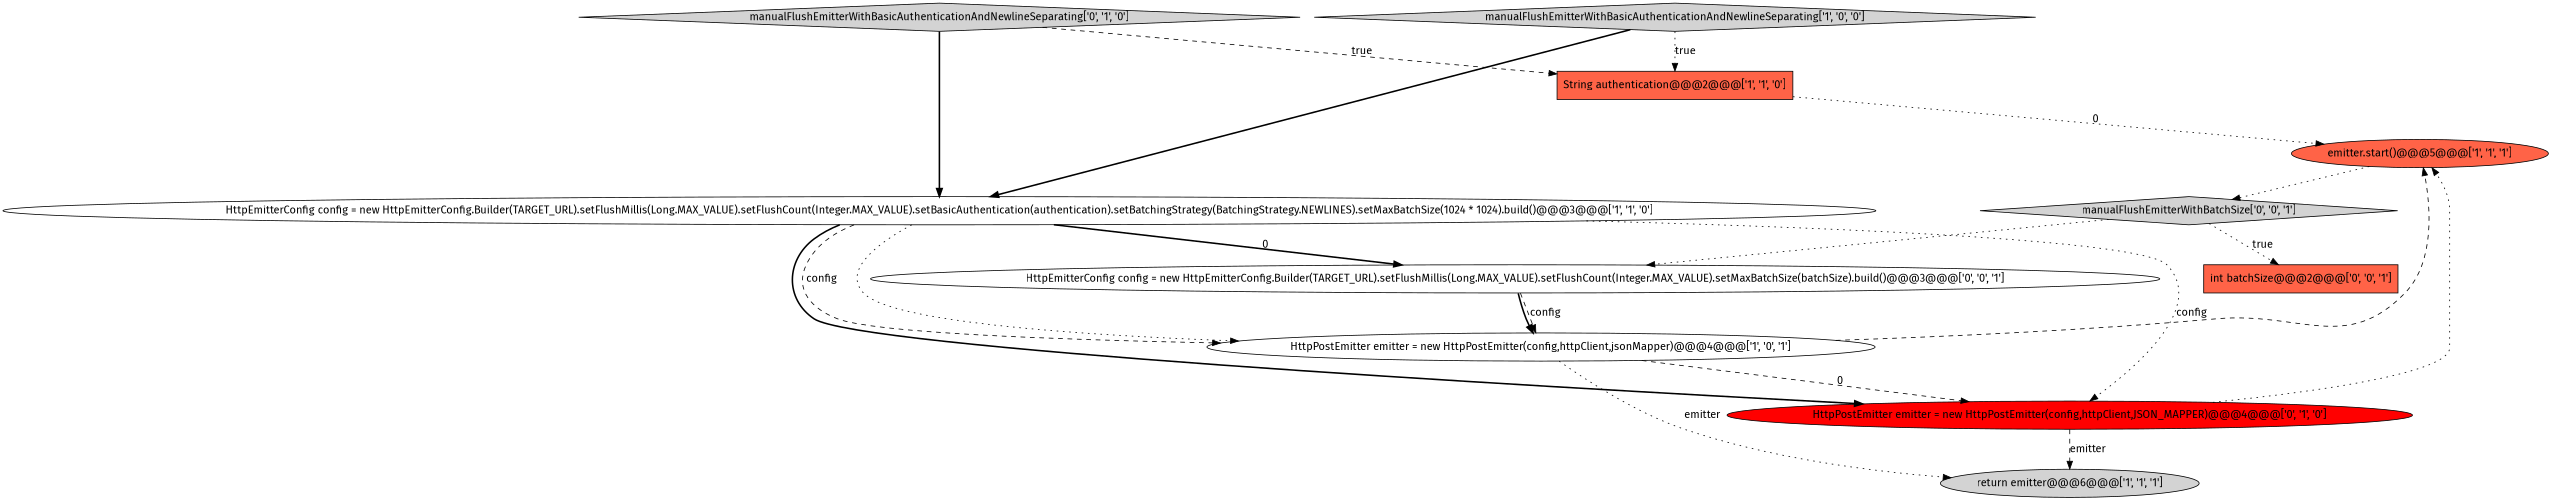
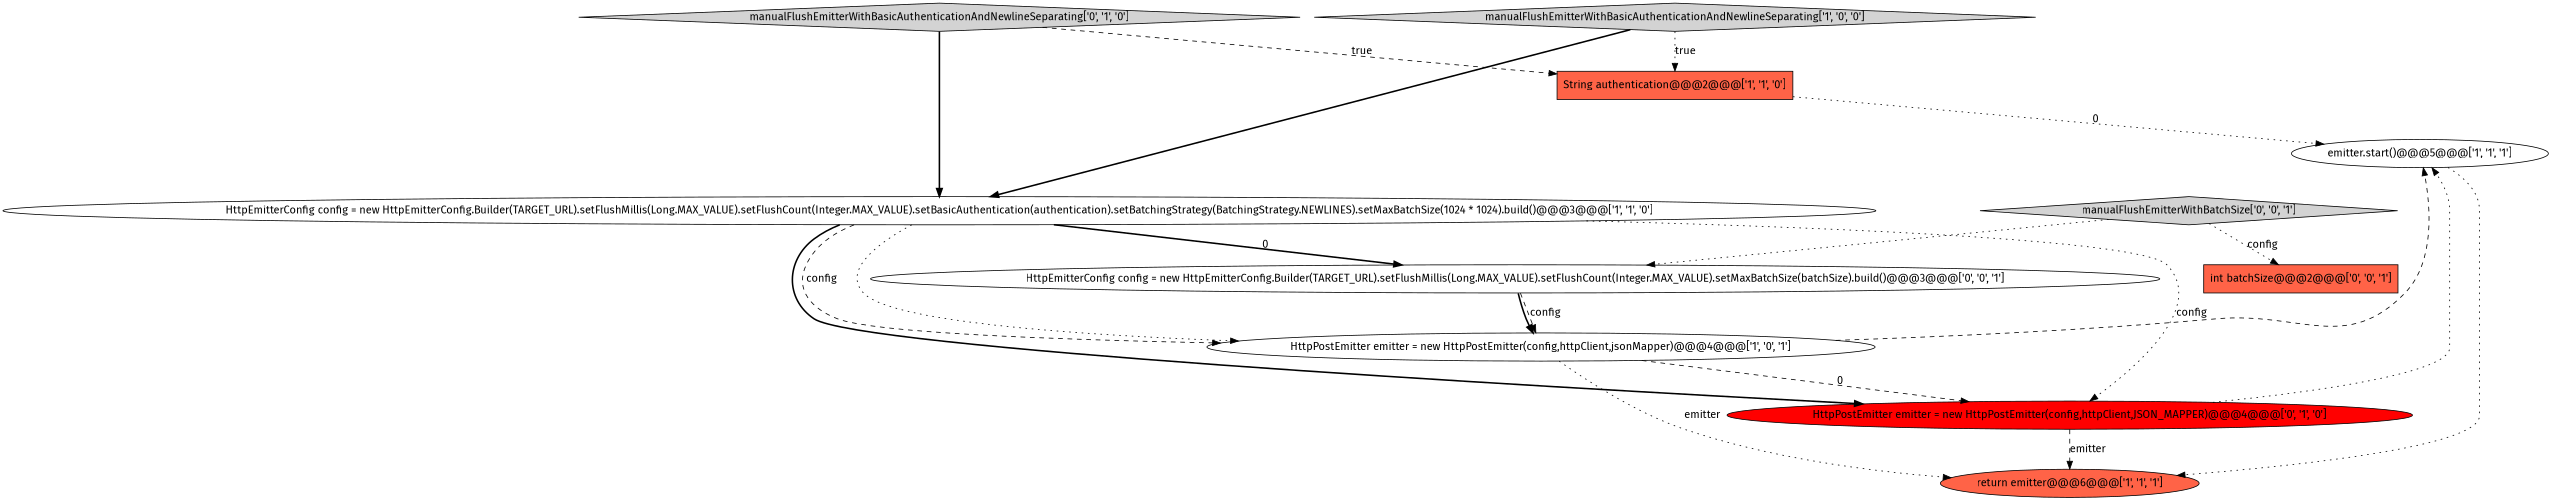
(2420, 154) -> (2420, 154)
(2304, 182) -> (2464, 430)
(2263, 245) -> (2263, 245)
(2070, 483) -> (2070, 483)
